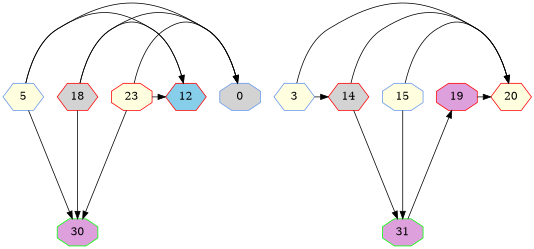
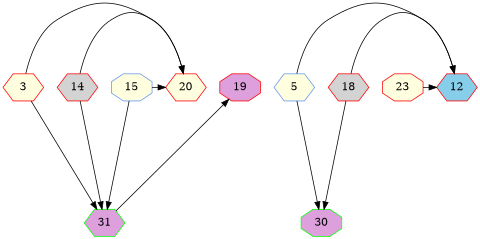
(240, 97) -> none
(294, 97) -> (23, 87)
(318, 97) -> (62, 152)
(480, 97) -> none
(106, 161) -> none
(403, 232) -> (105, 223)
